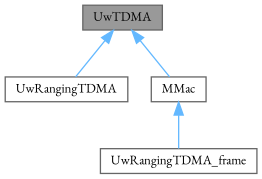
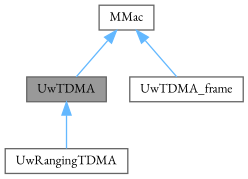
(155, 59) -> (92, 59)
(179, 161) -> (186, 89)
